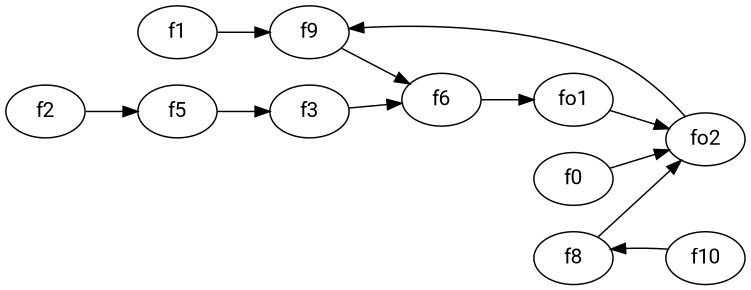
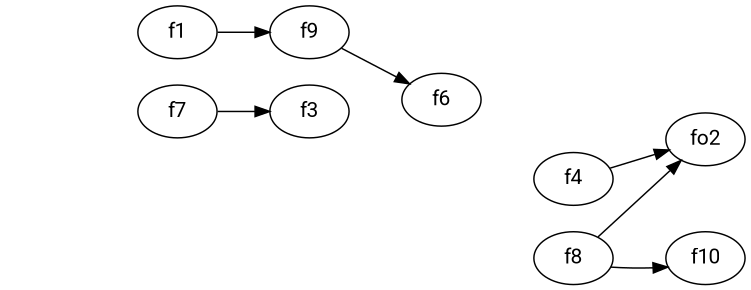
(536, 38) -> none
(573, 100) -> none
(368, 106) -> none
(45, 111) -> none
(177, 111) -> (177, 111)
(573, 179) -> (573, 179)
(647, 248) -> (632, 268)
